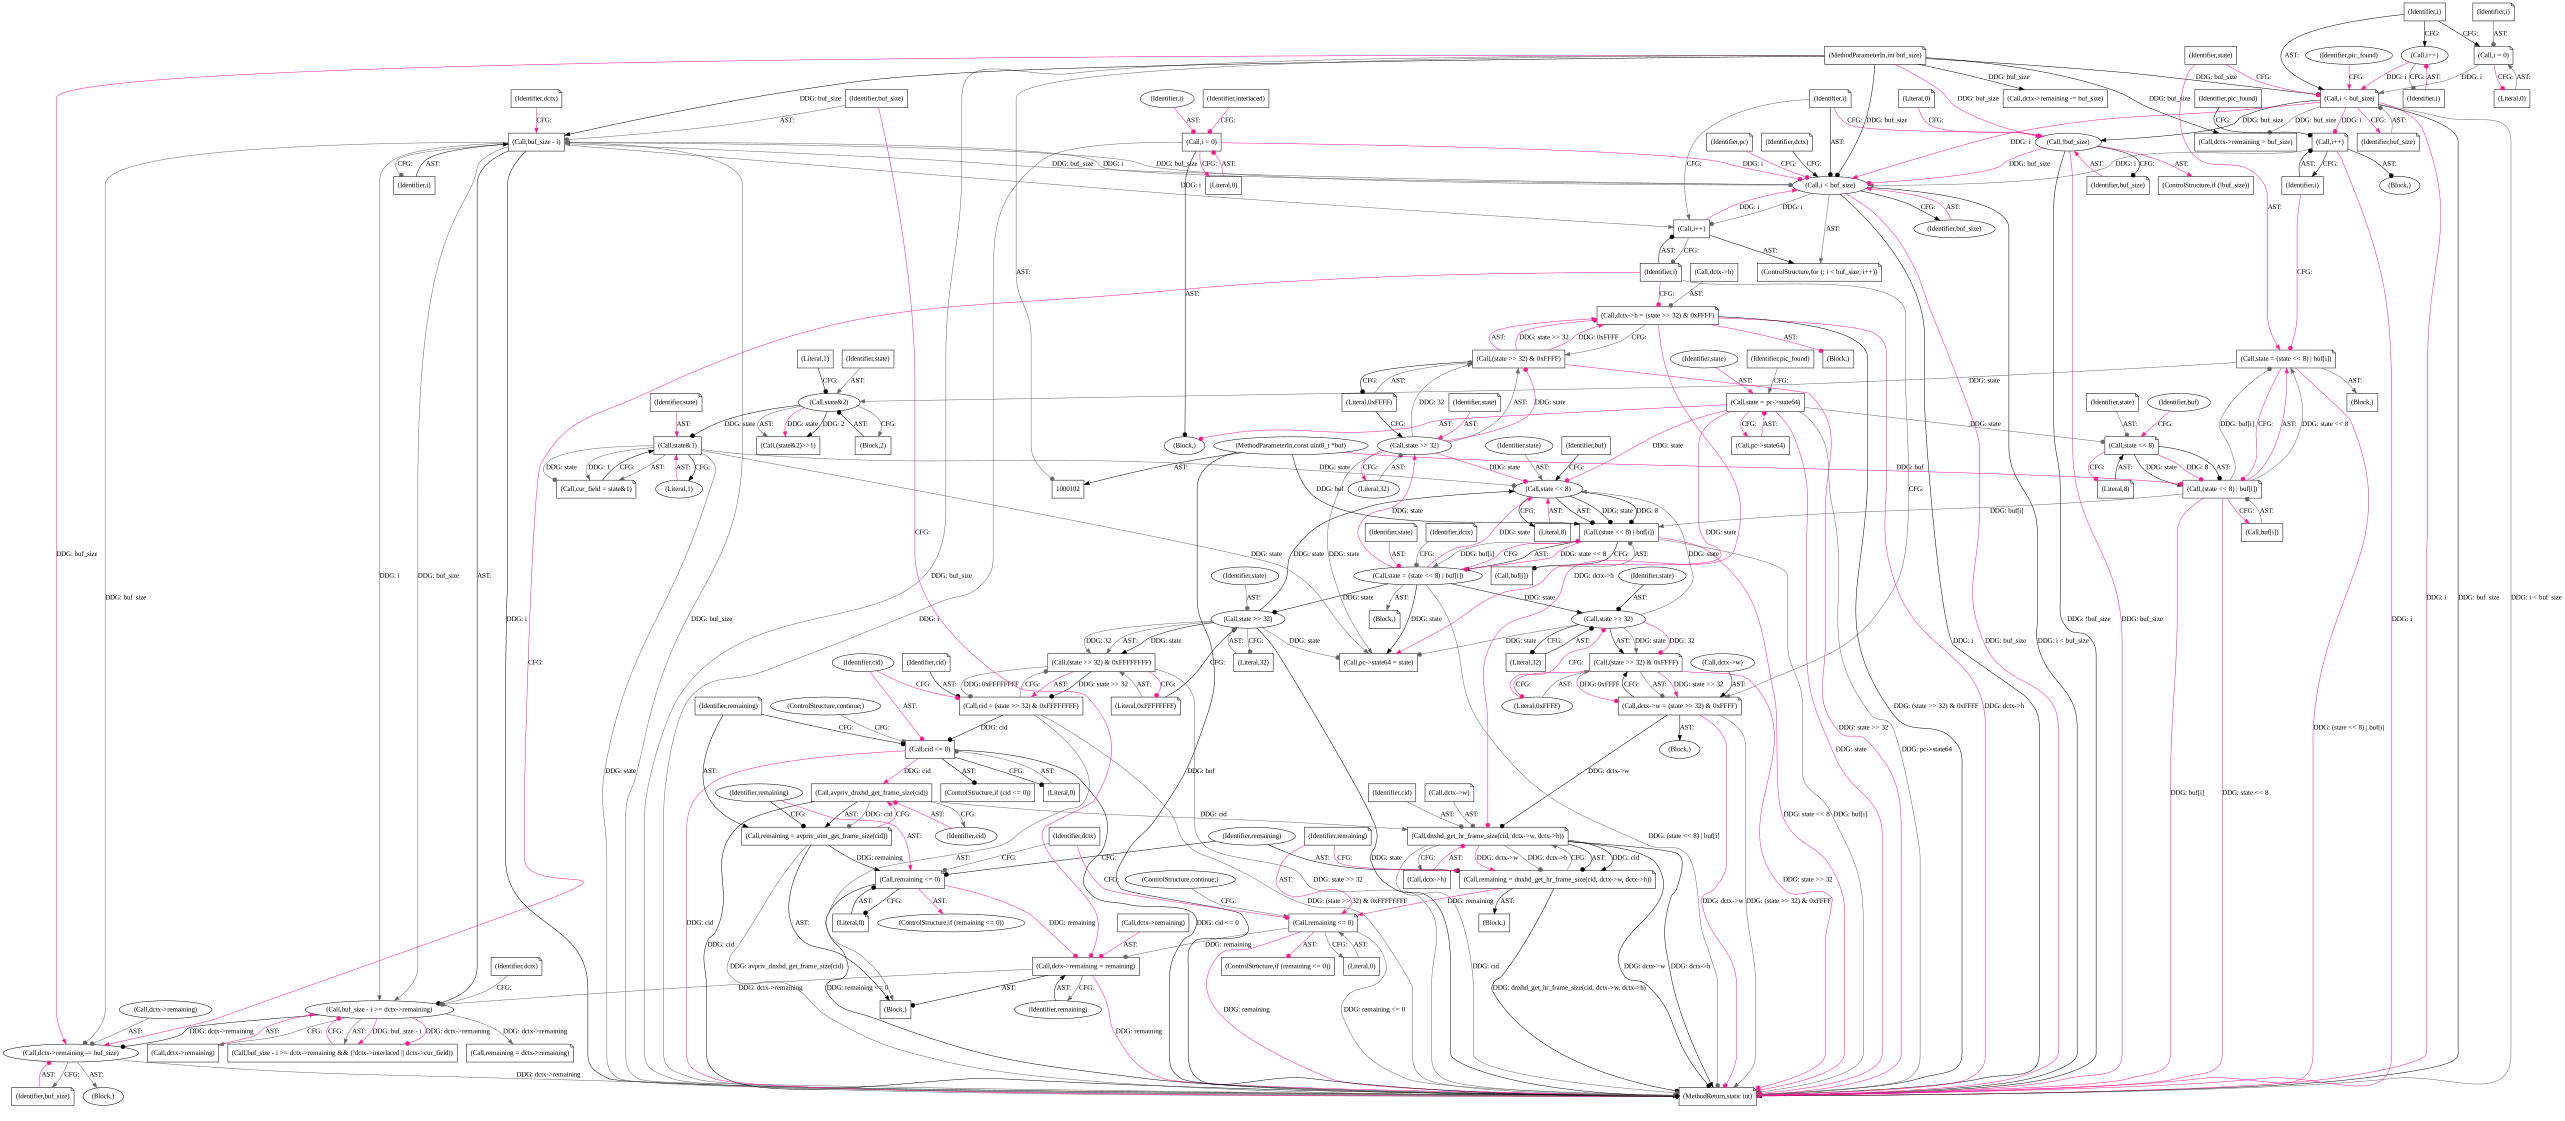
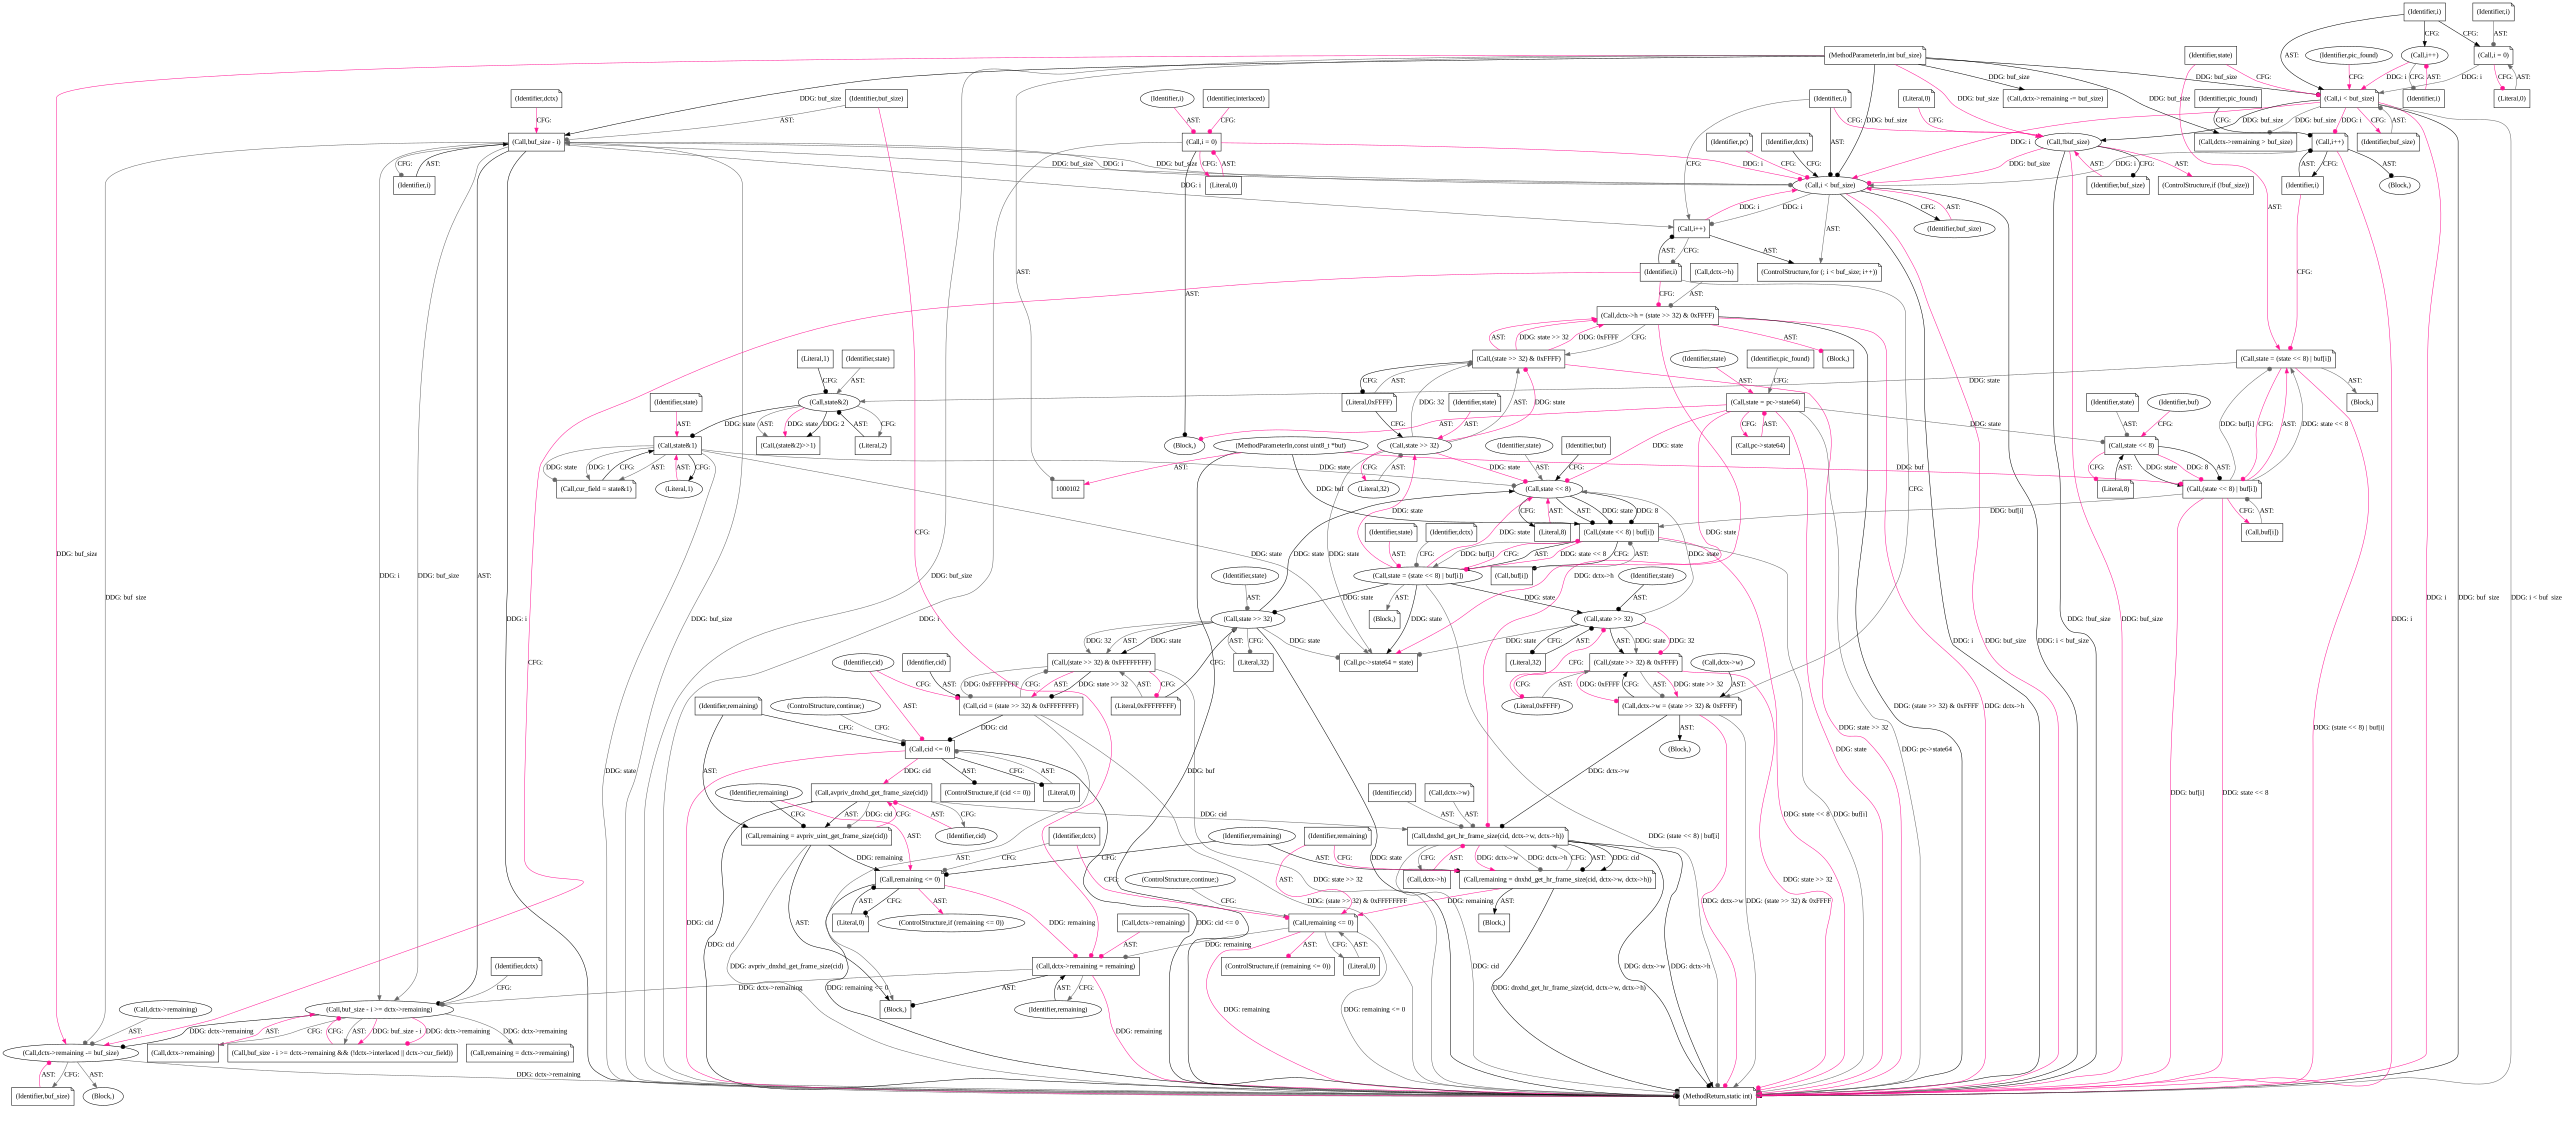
(873, 446) -> (873, 446)
(1161, 466) -> (1161, 466)
